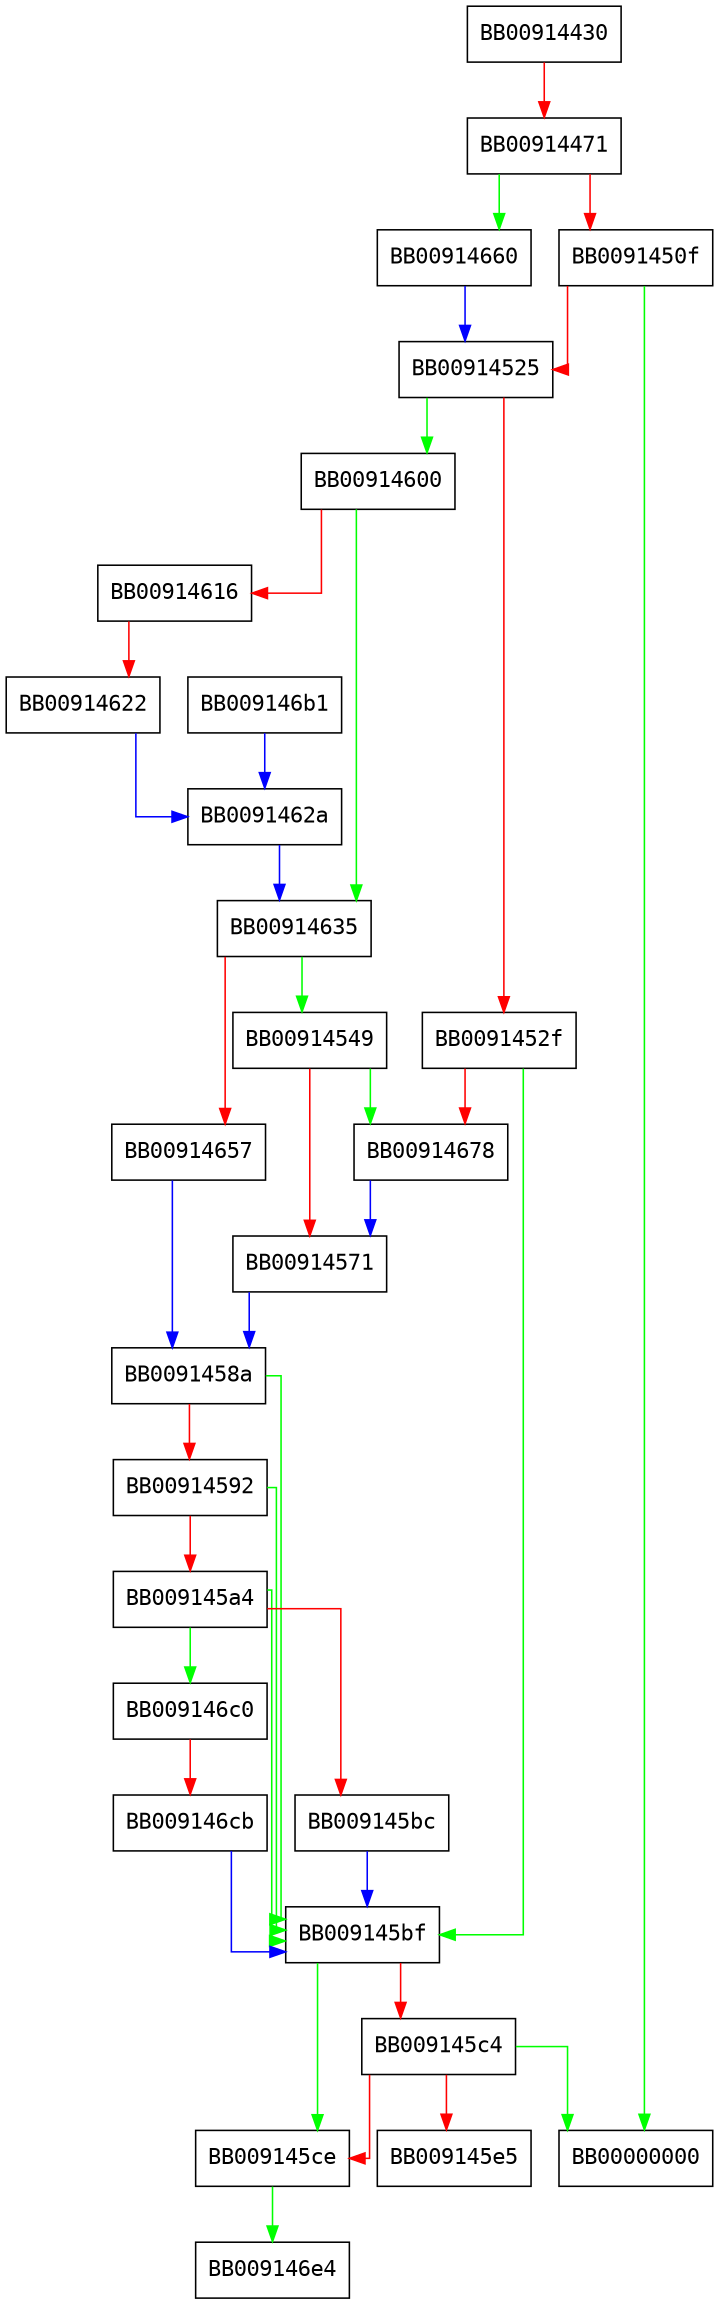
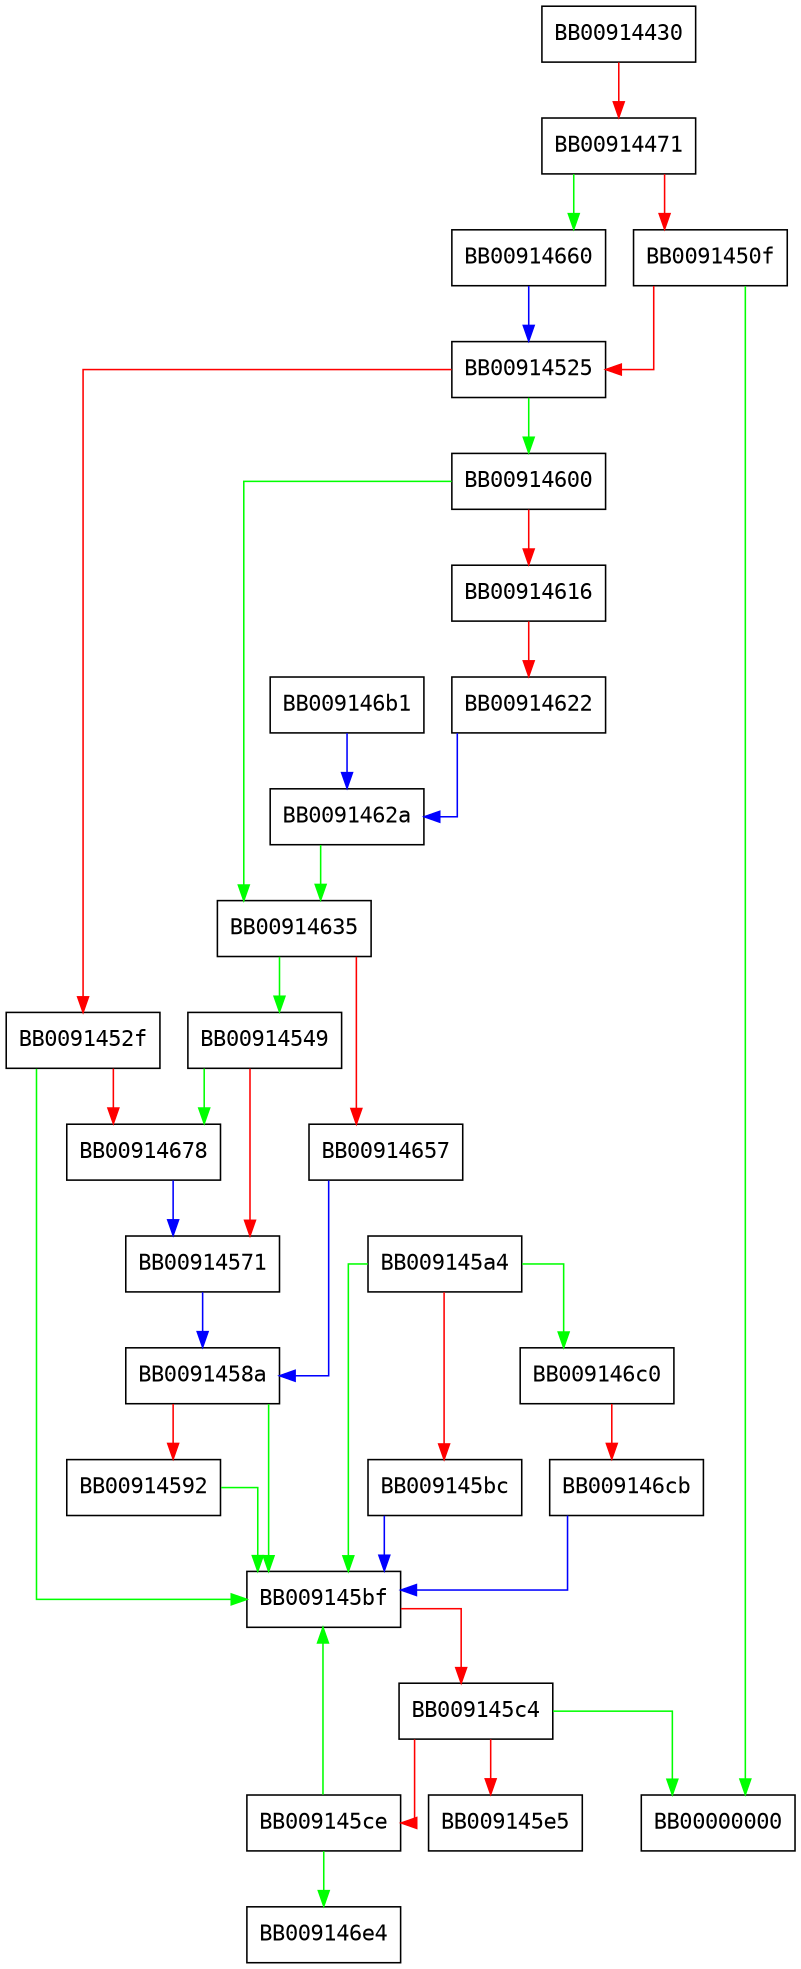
(280, 865) -> (321, 865)
(190, 1536) -> none
(318, 2039) -> (323, 1719)
